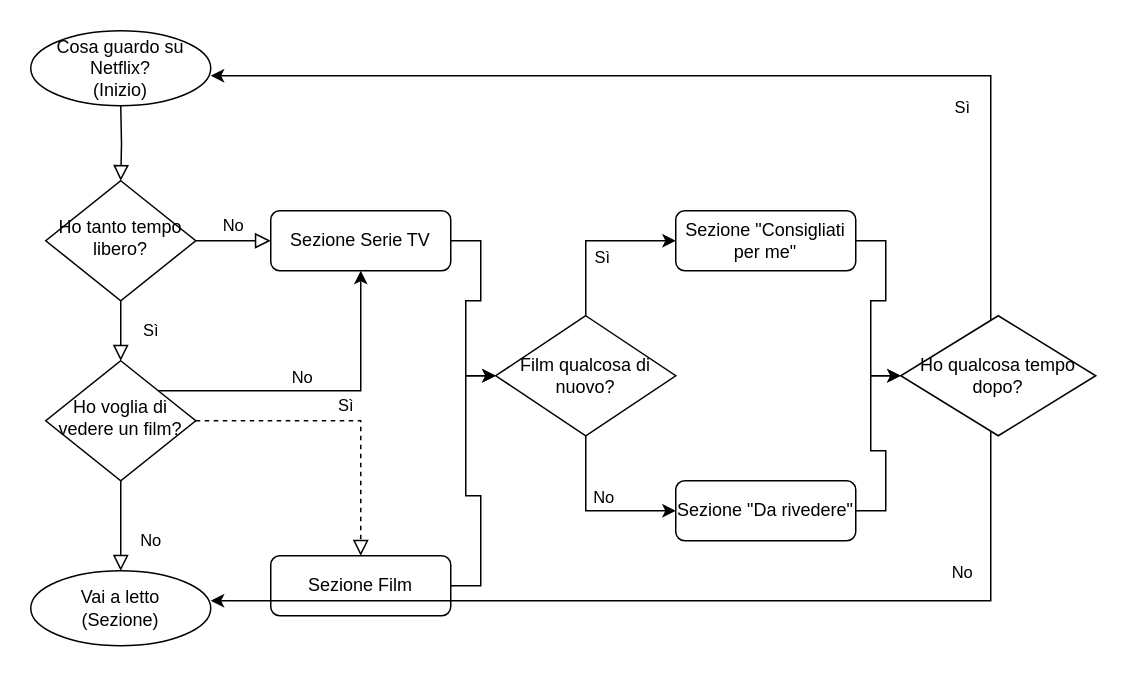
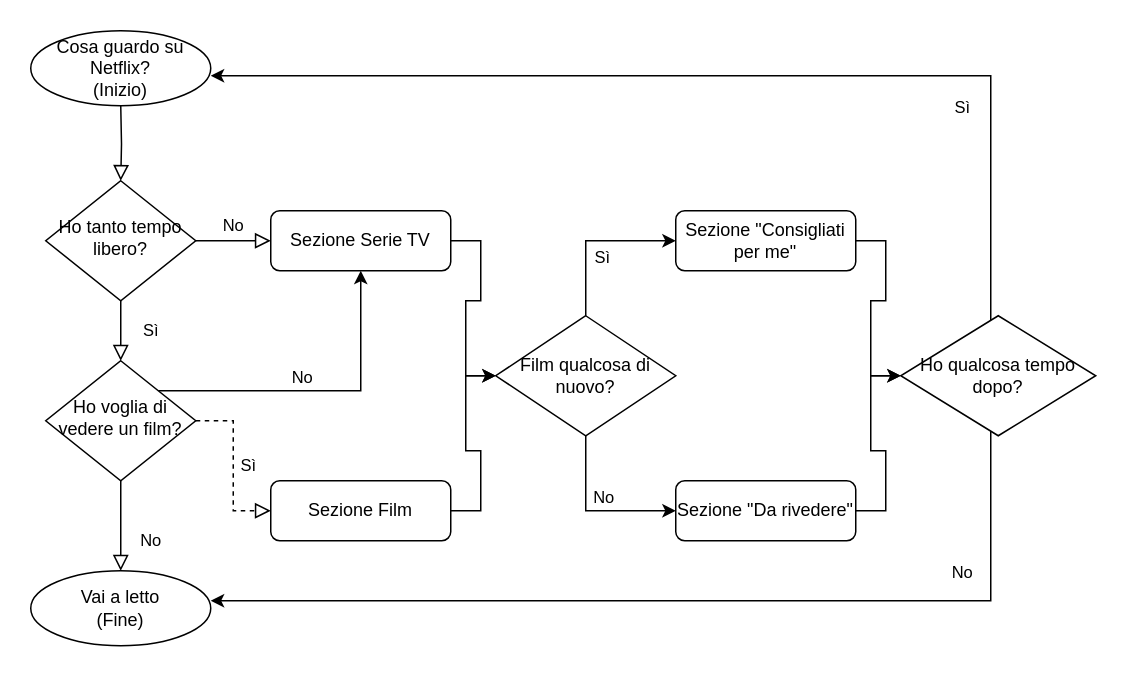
(361, 586) -> (361, 511)
(121, 608) -> (121, 608)
